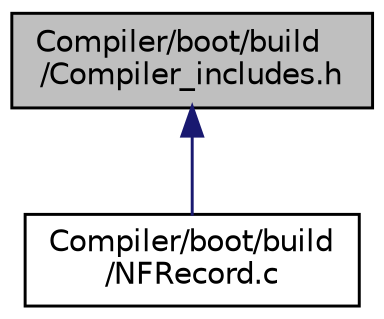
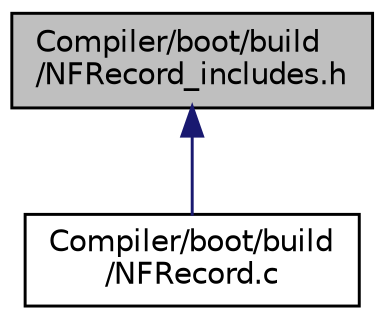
(192, 61) -> (192, 61)
